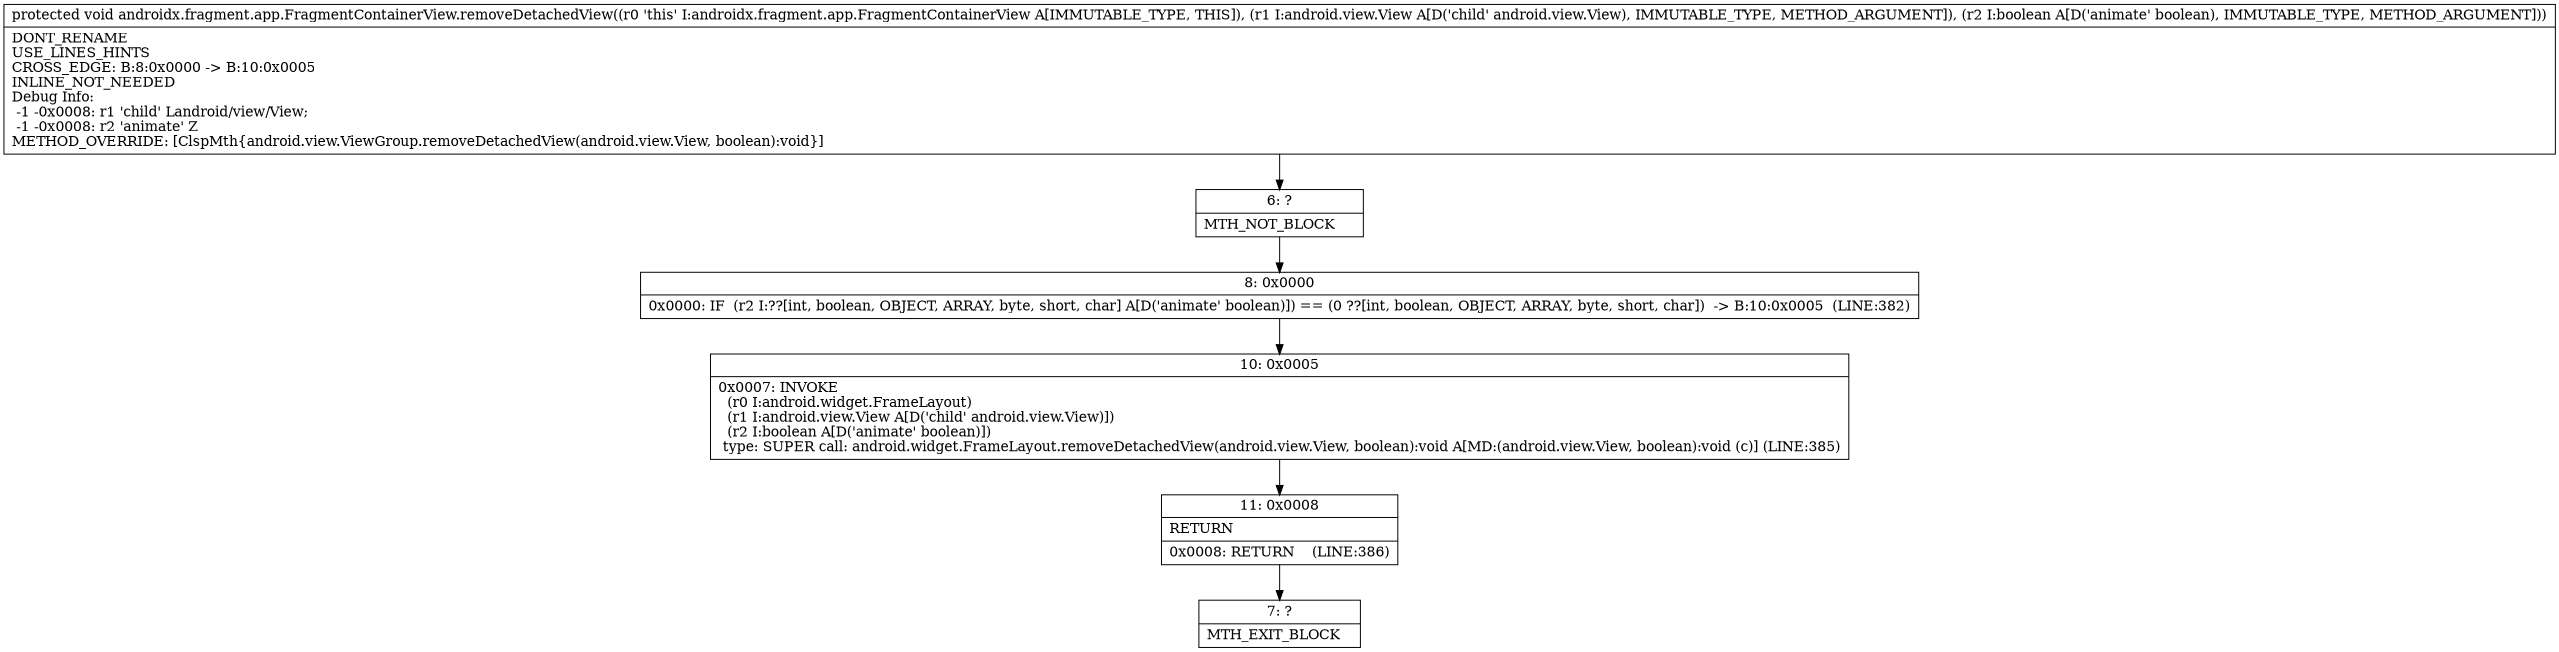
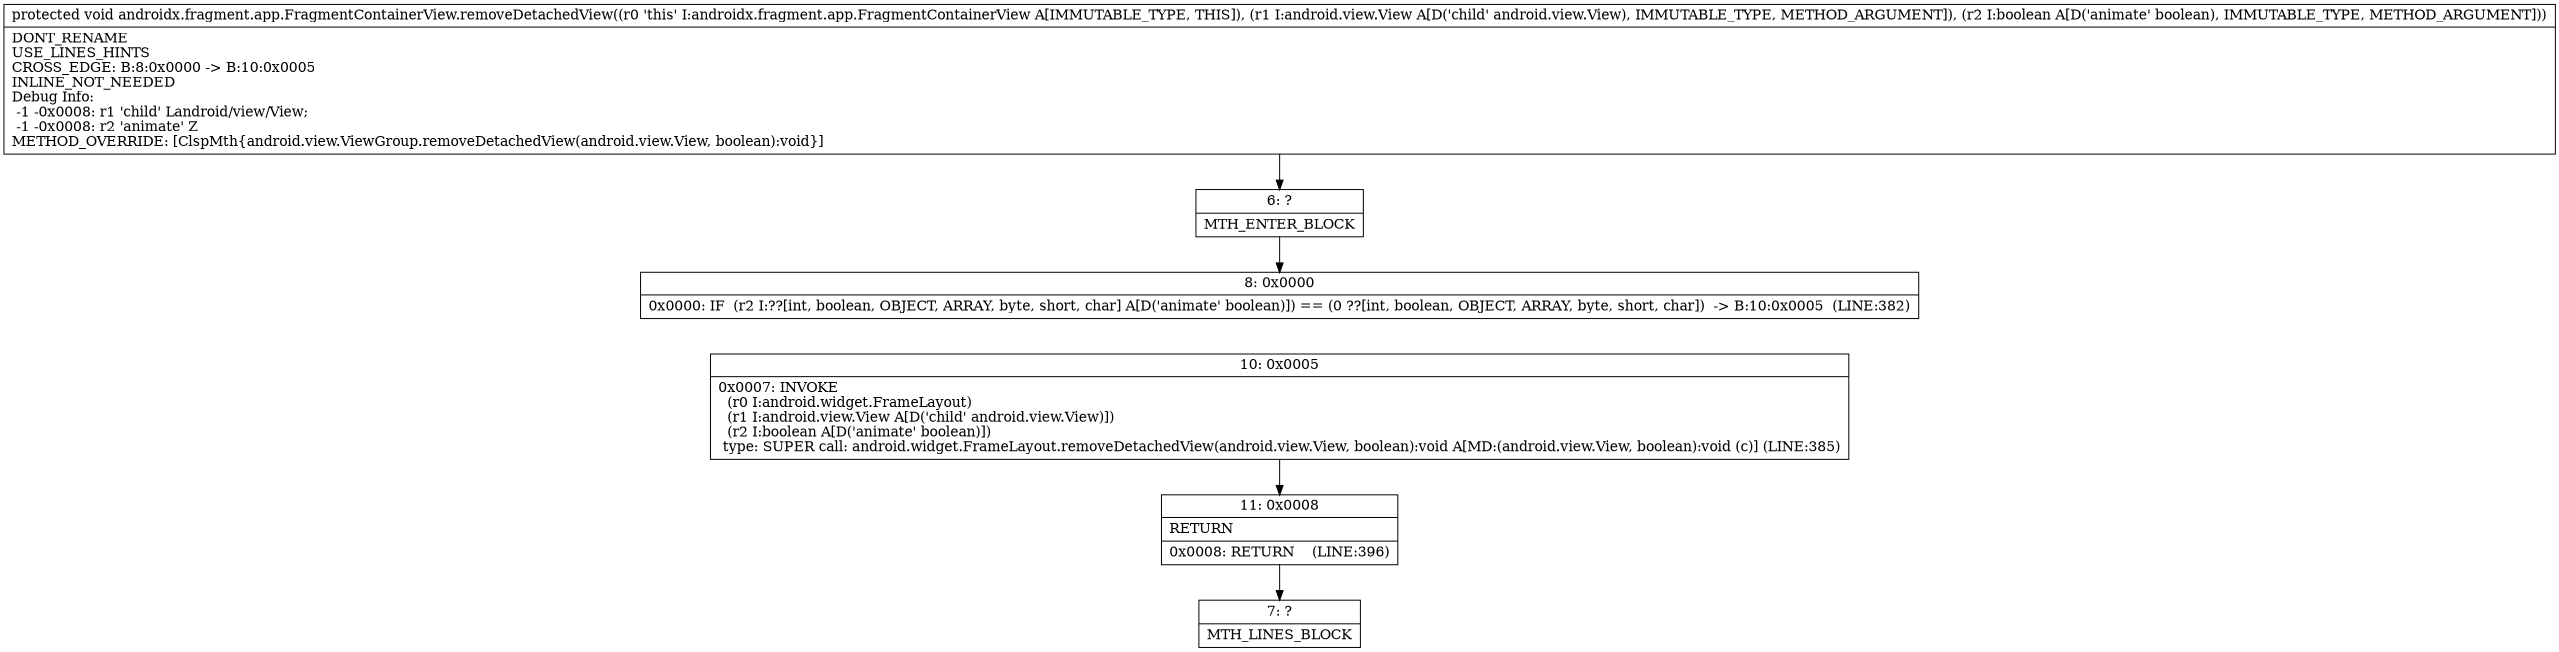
(1269, 225) -> (1280, 225)
(1280, 331) -> none
(1280, 552) -> (1280, 552)
(1274, 635) -> (1280, 635)
